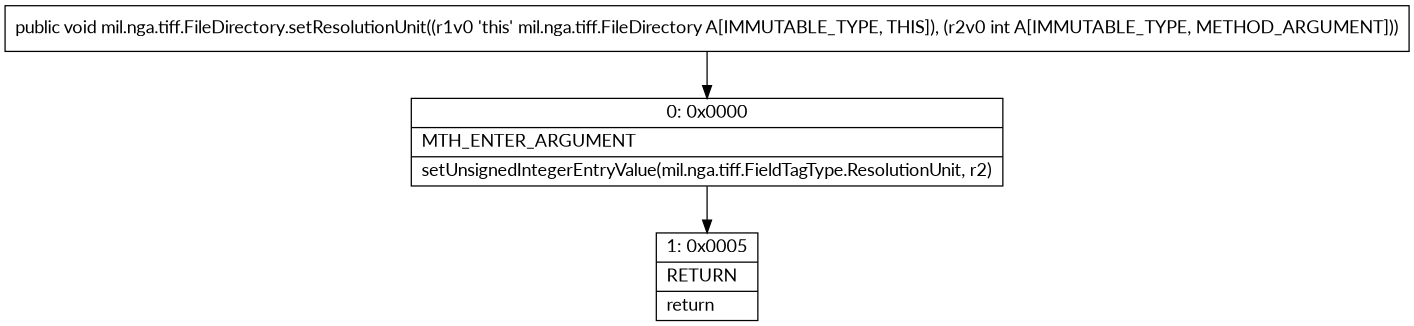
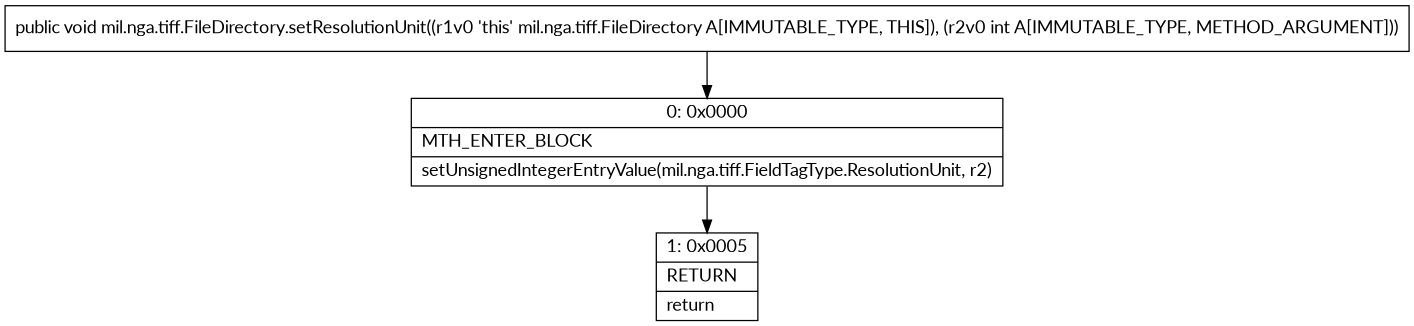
(529, 142) -> (507, 142)
